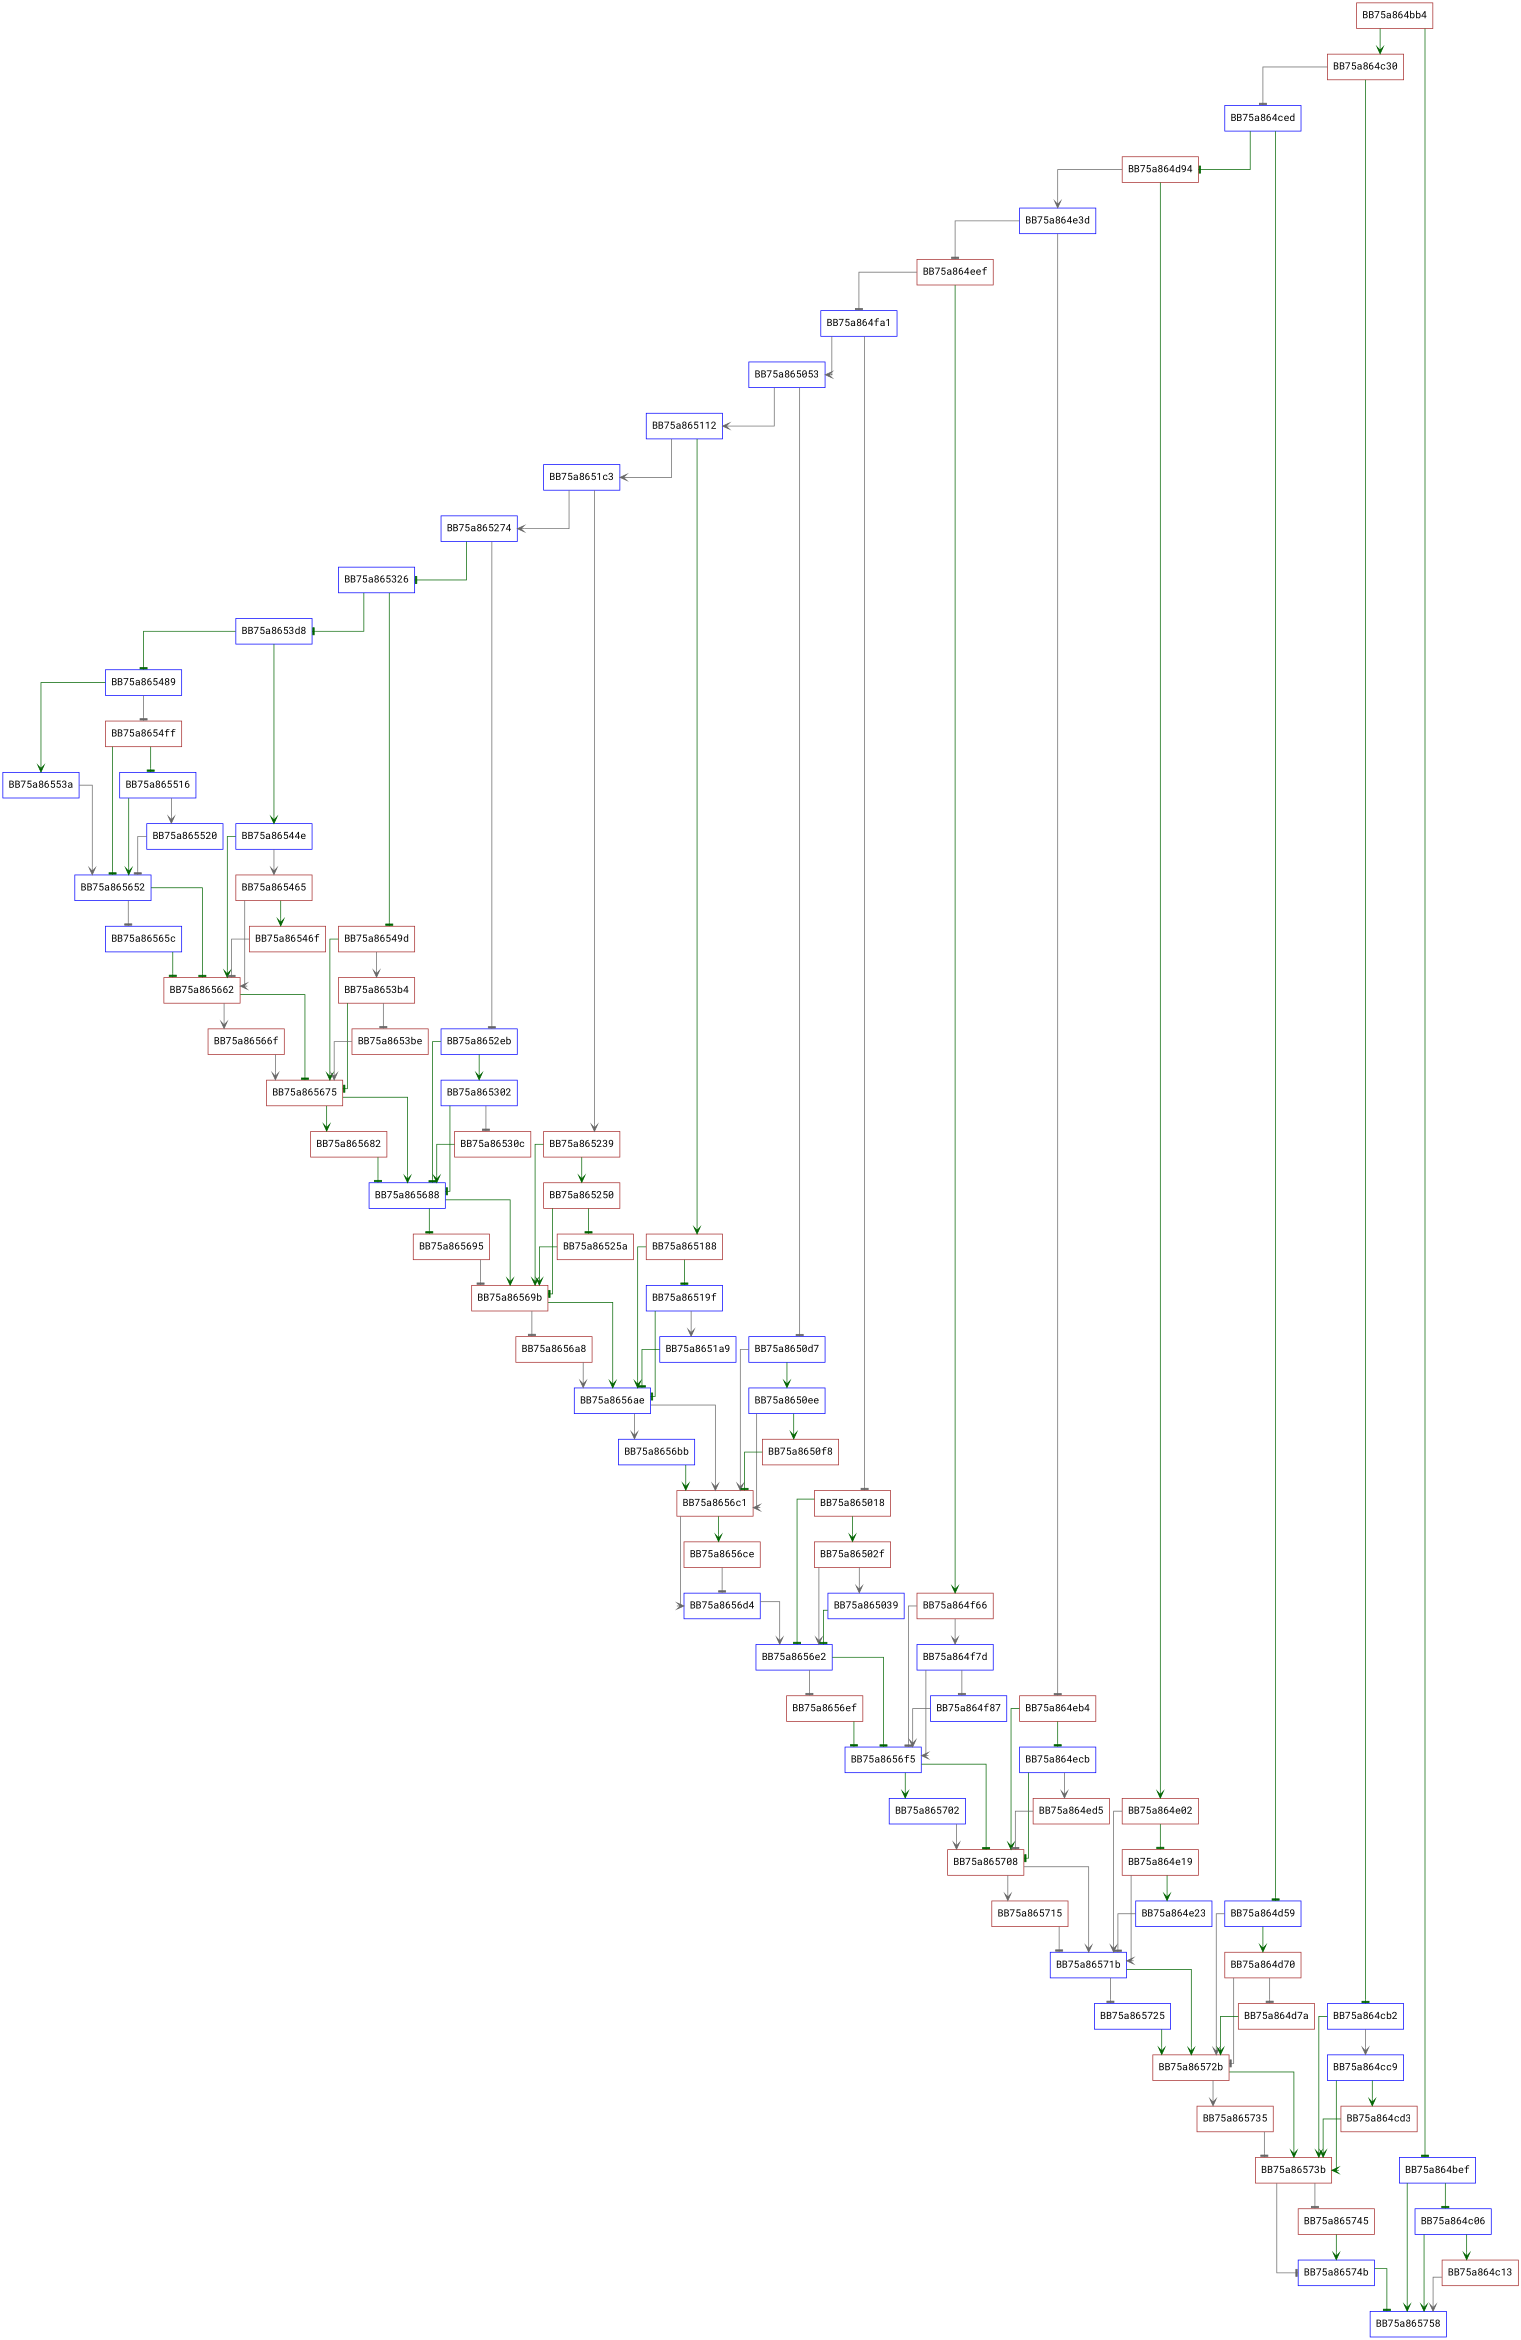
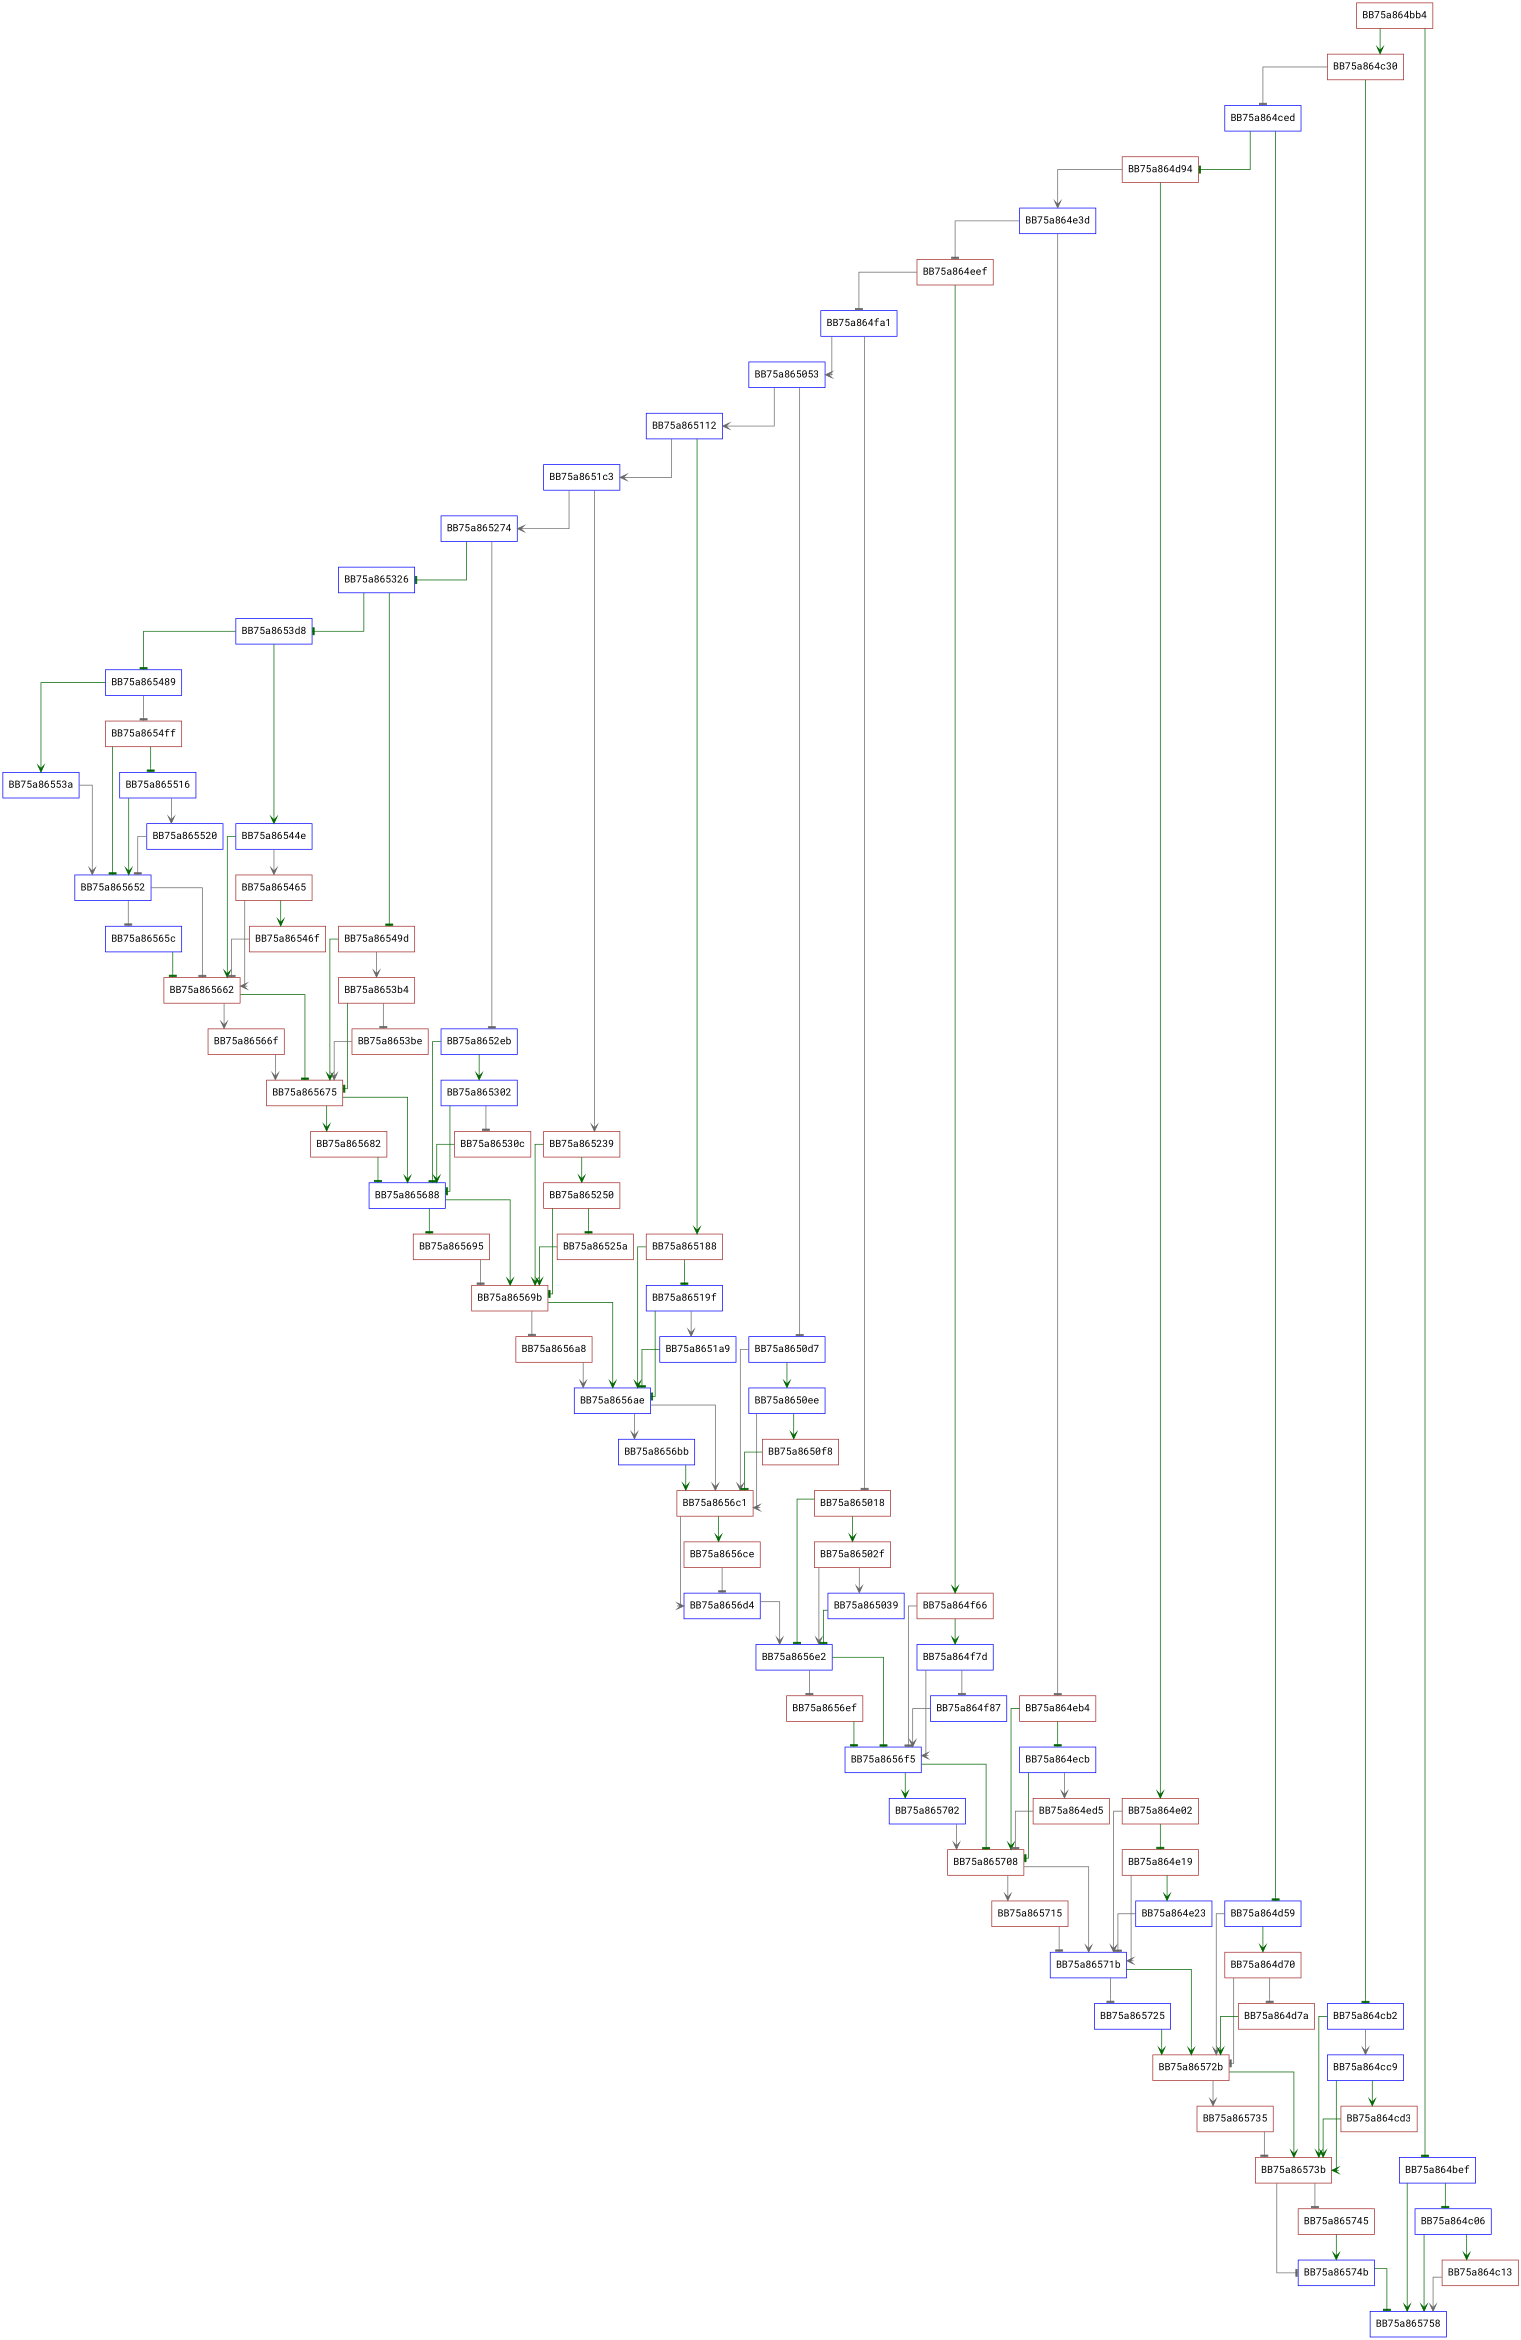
(202, 905) -> (202, 905)
(955, 1628) -> (955, 1628)
